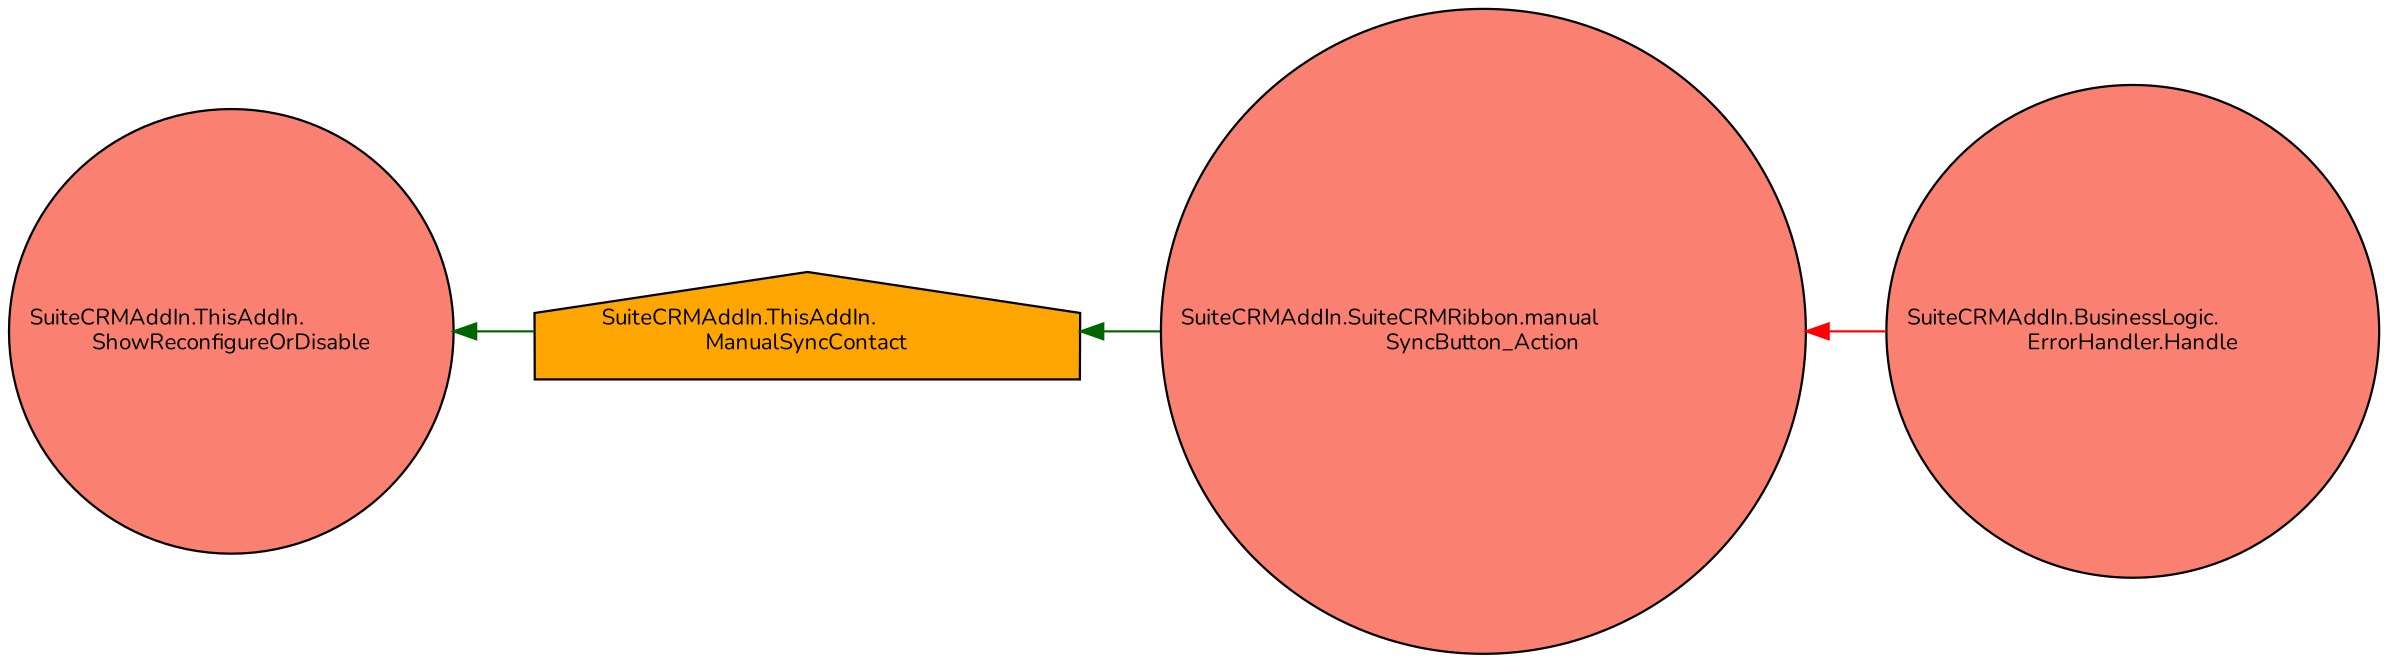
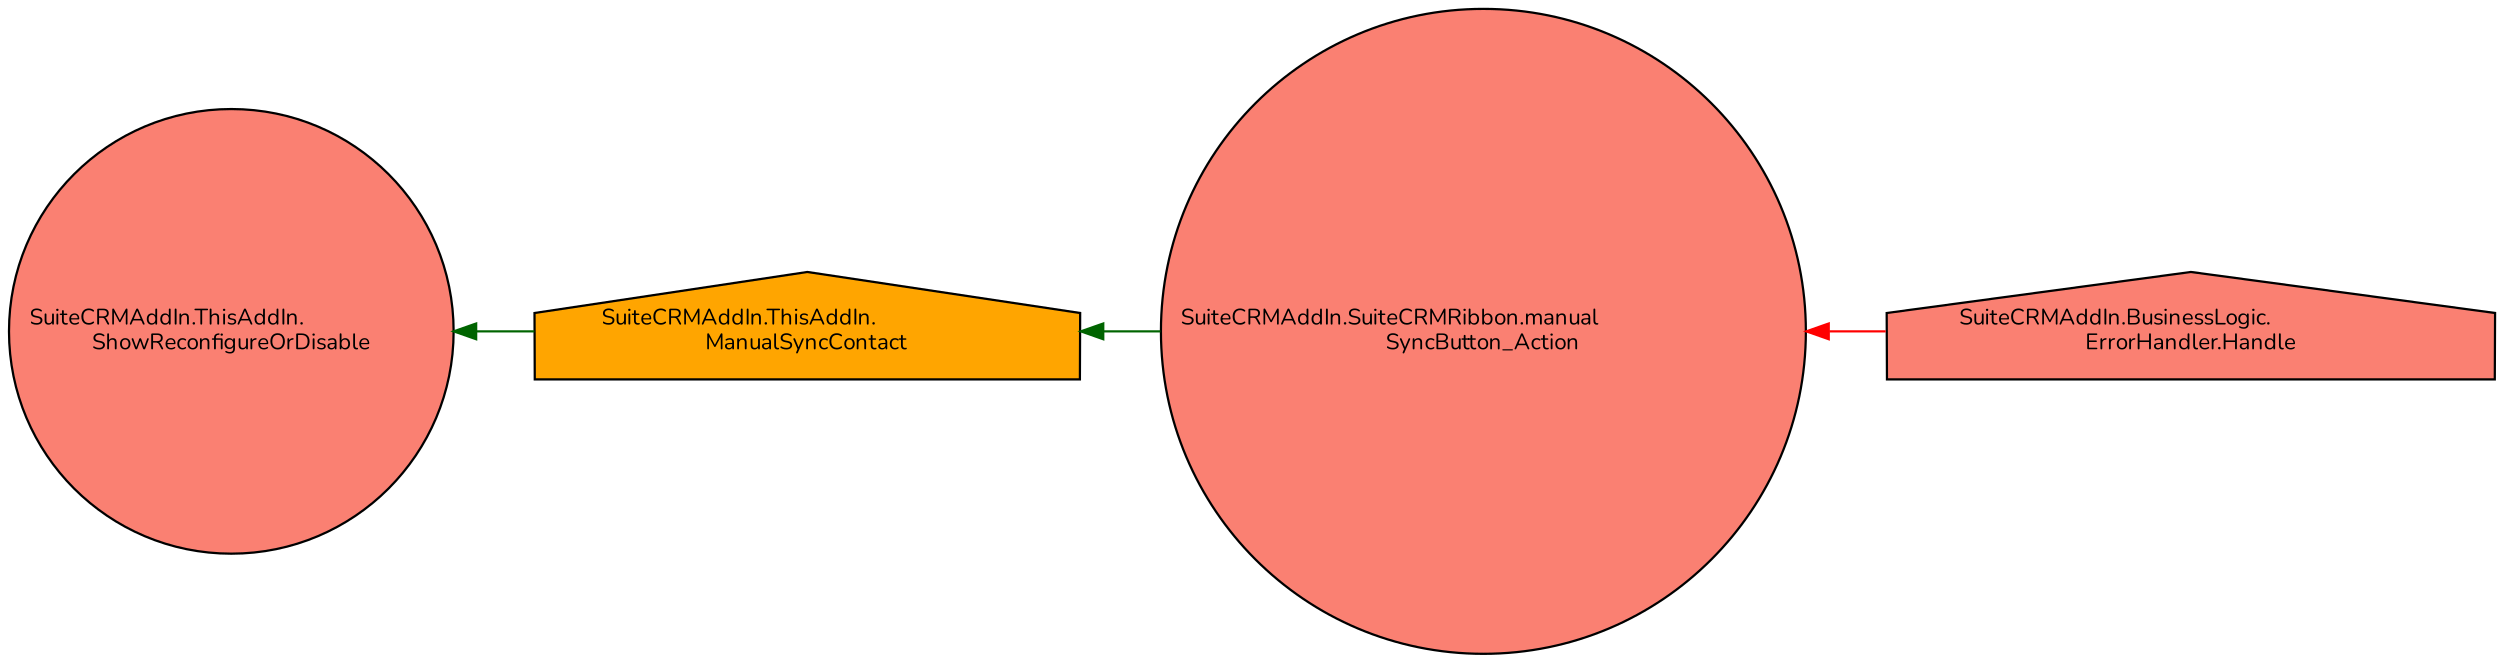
(2133, 331) -> (2191, 331)
